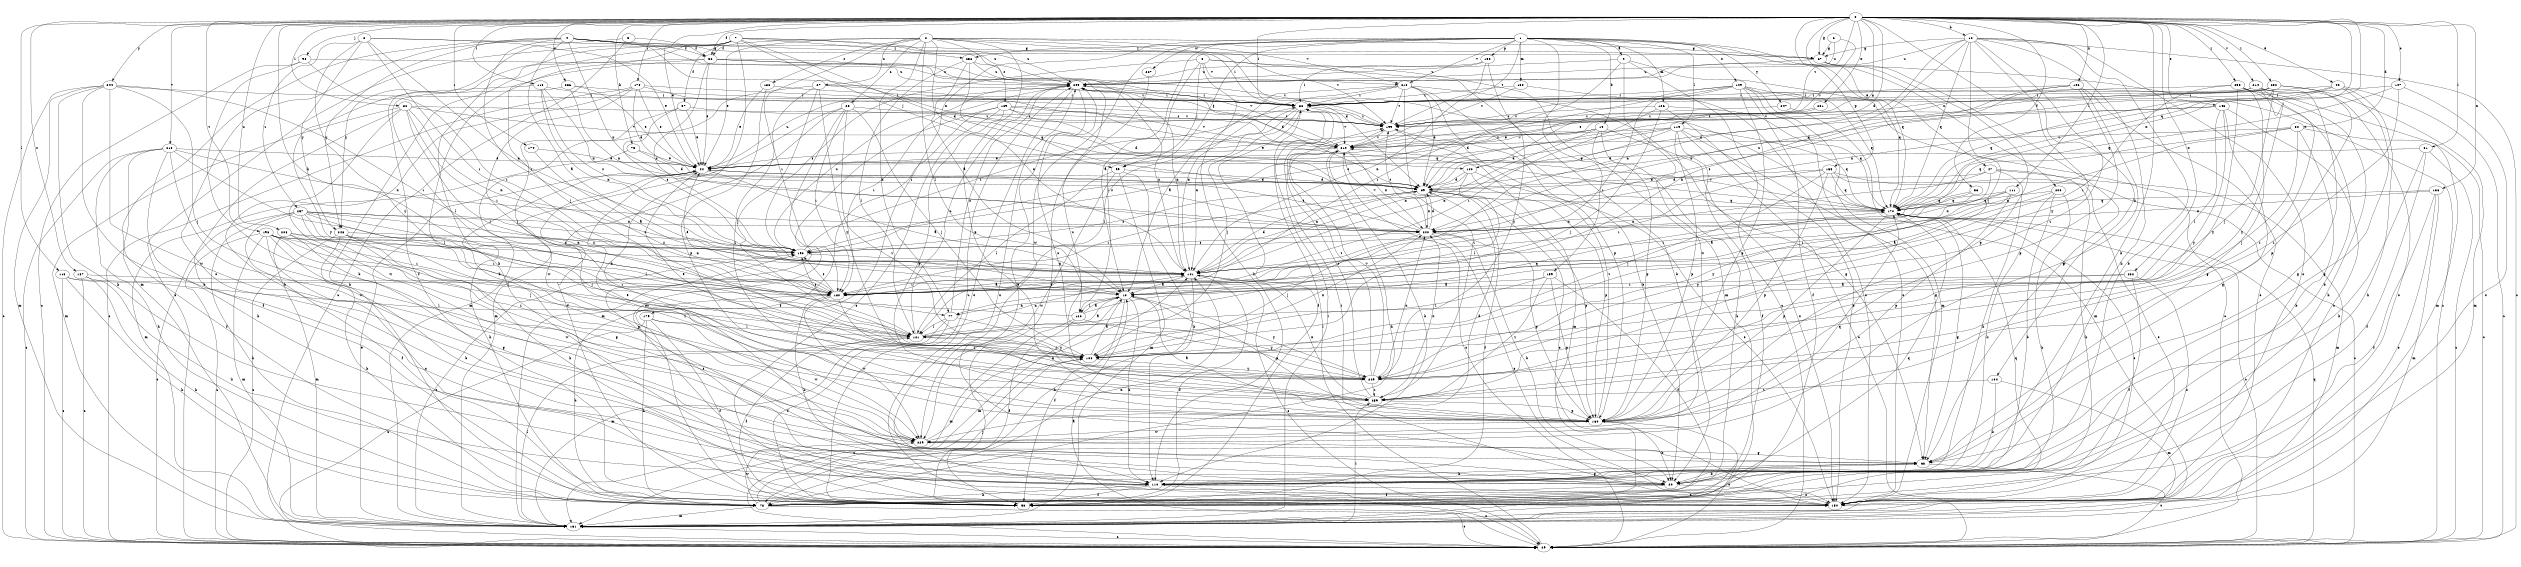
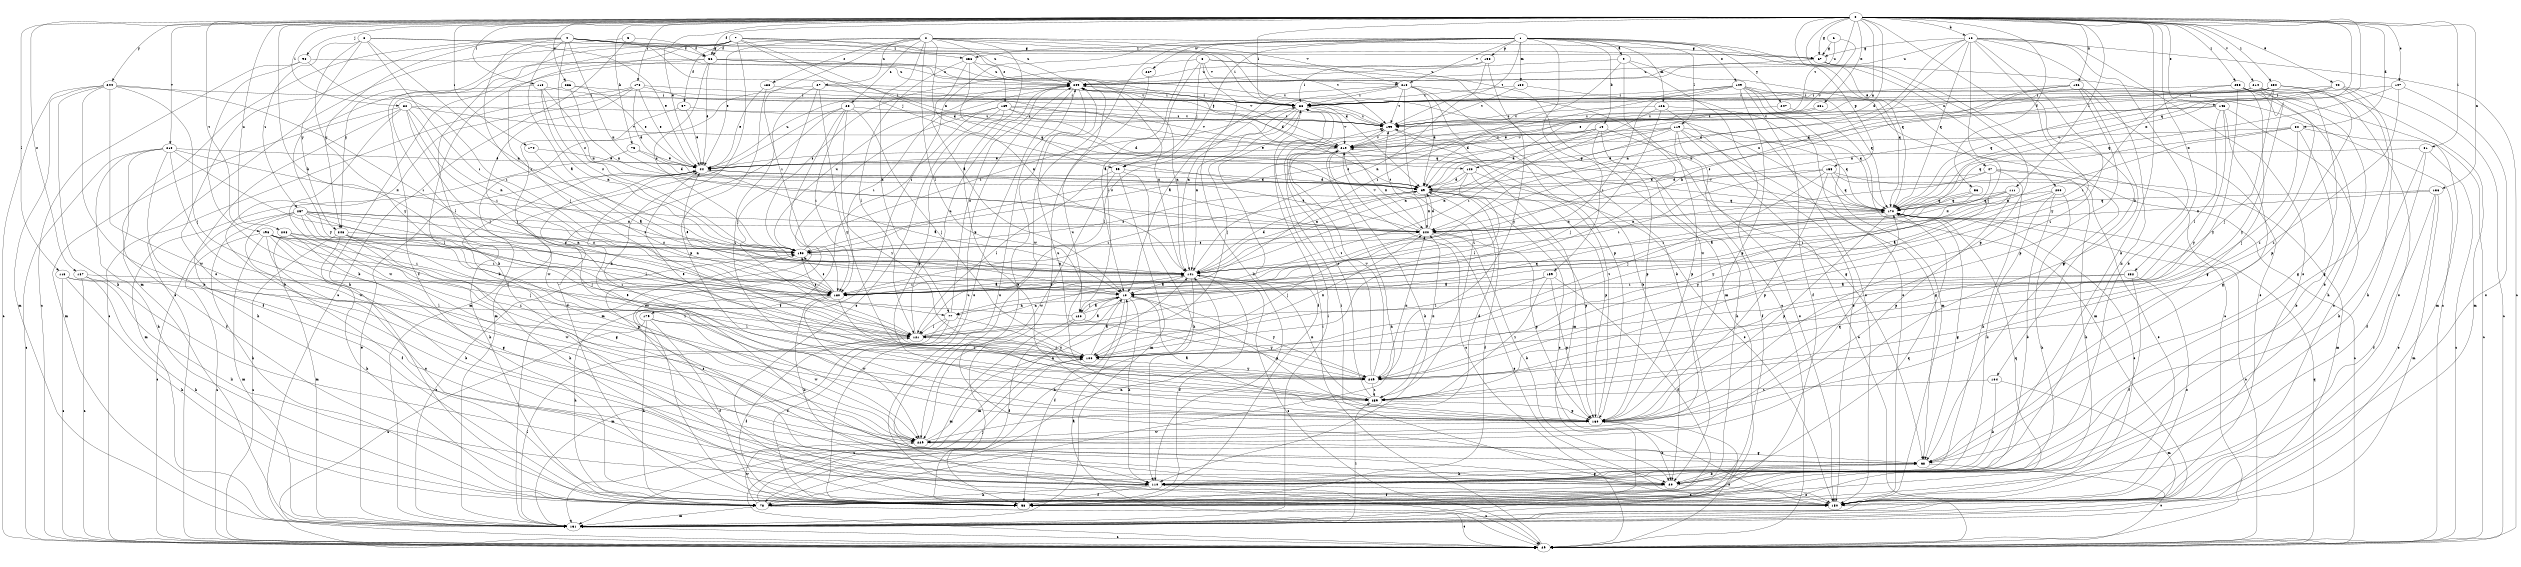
(675, 186) -> (633, 182)
